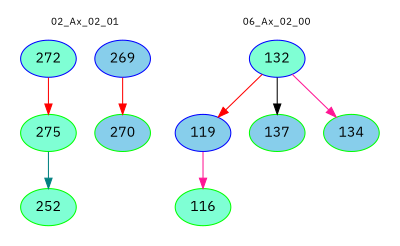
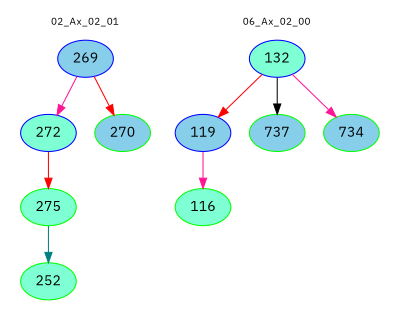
none -> (69, 91)
(277, 133) -> (277, 133)
(351, 133) -> (351, 133)
